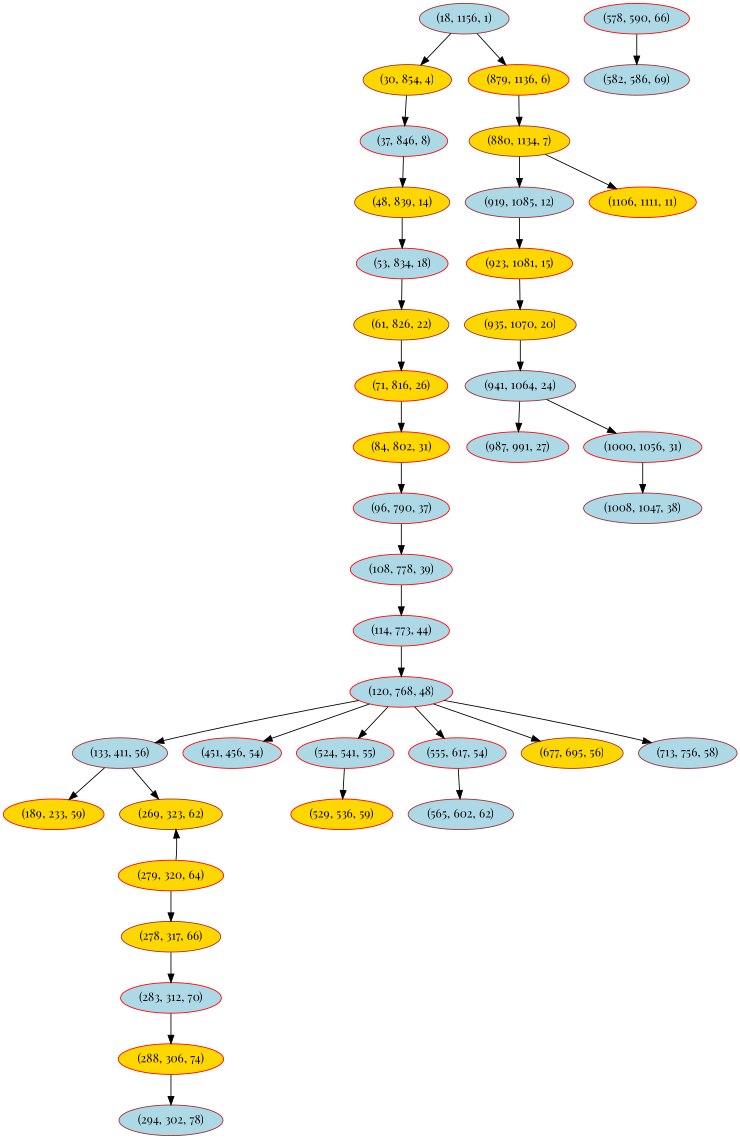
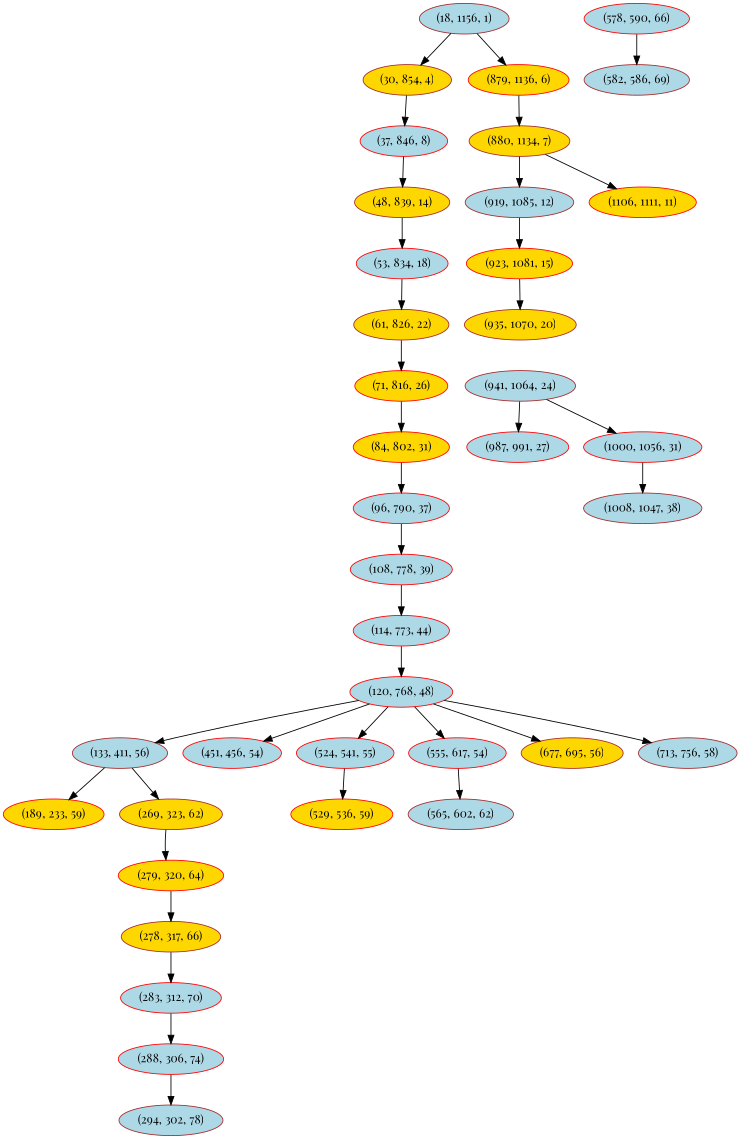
(520, 351) -> none
(177, 849) -> (165, 840)
(171, 1059) -> (171, 1059)
